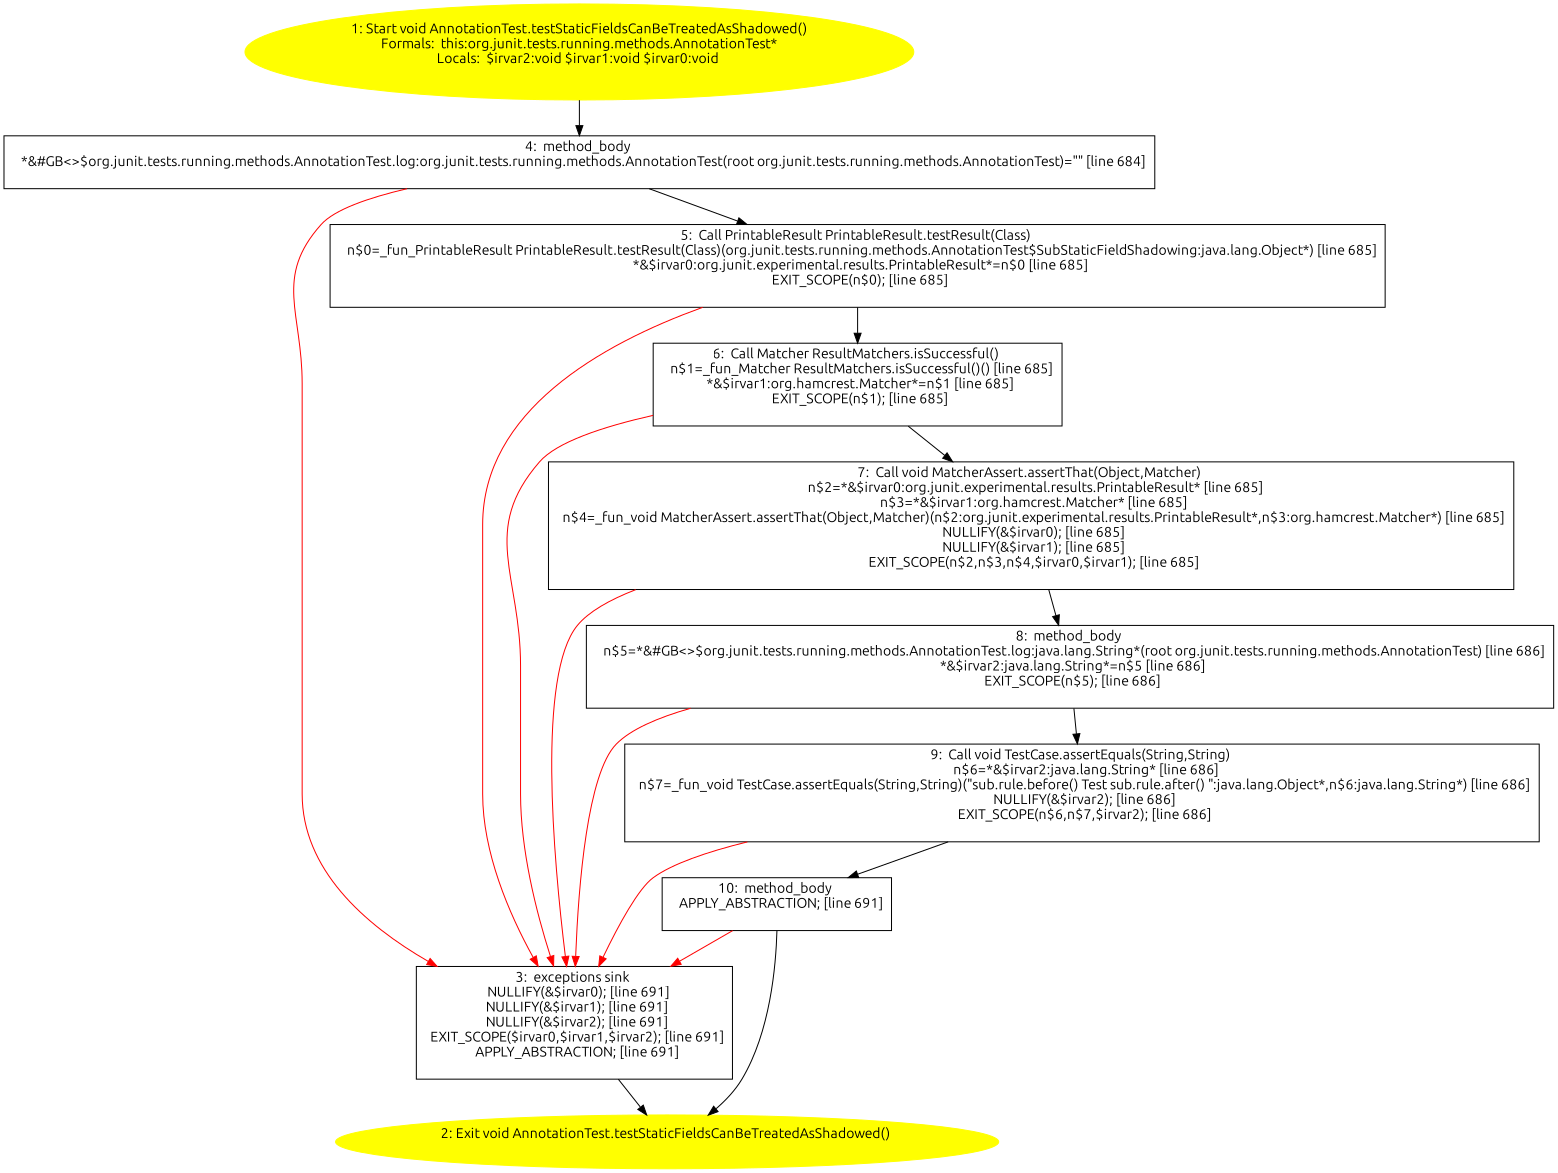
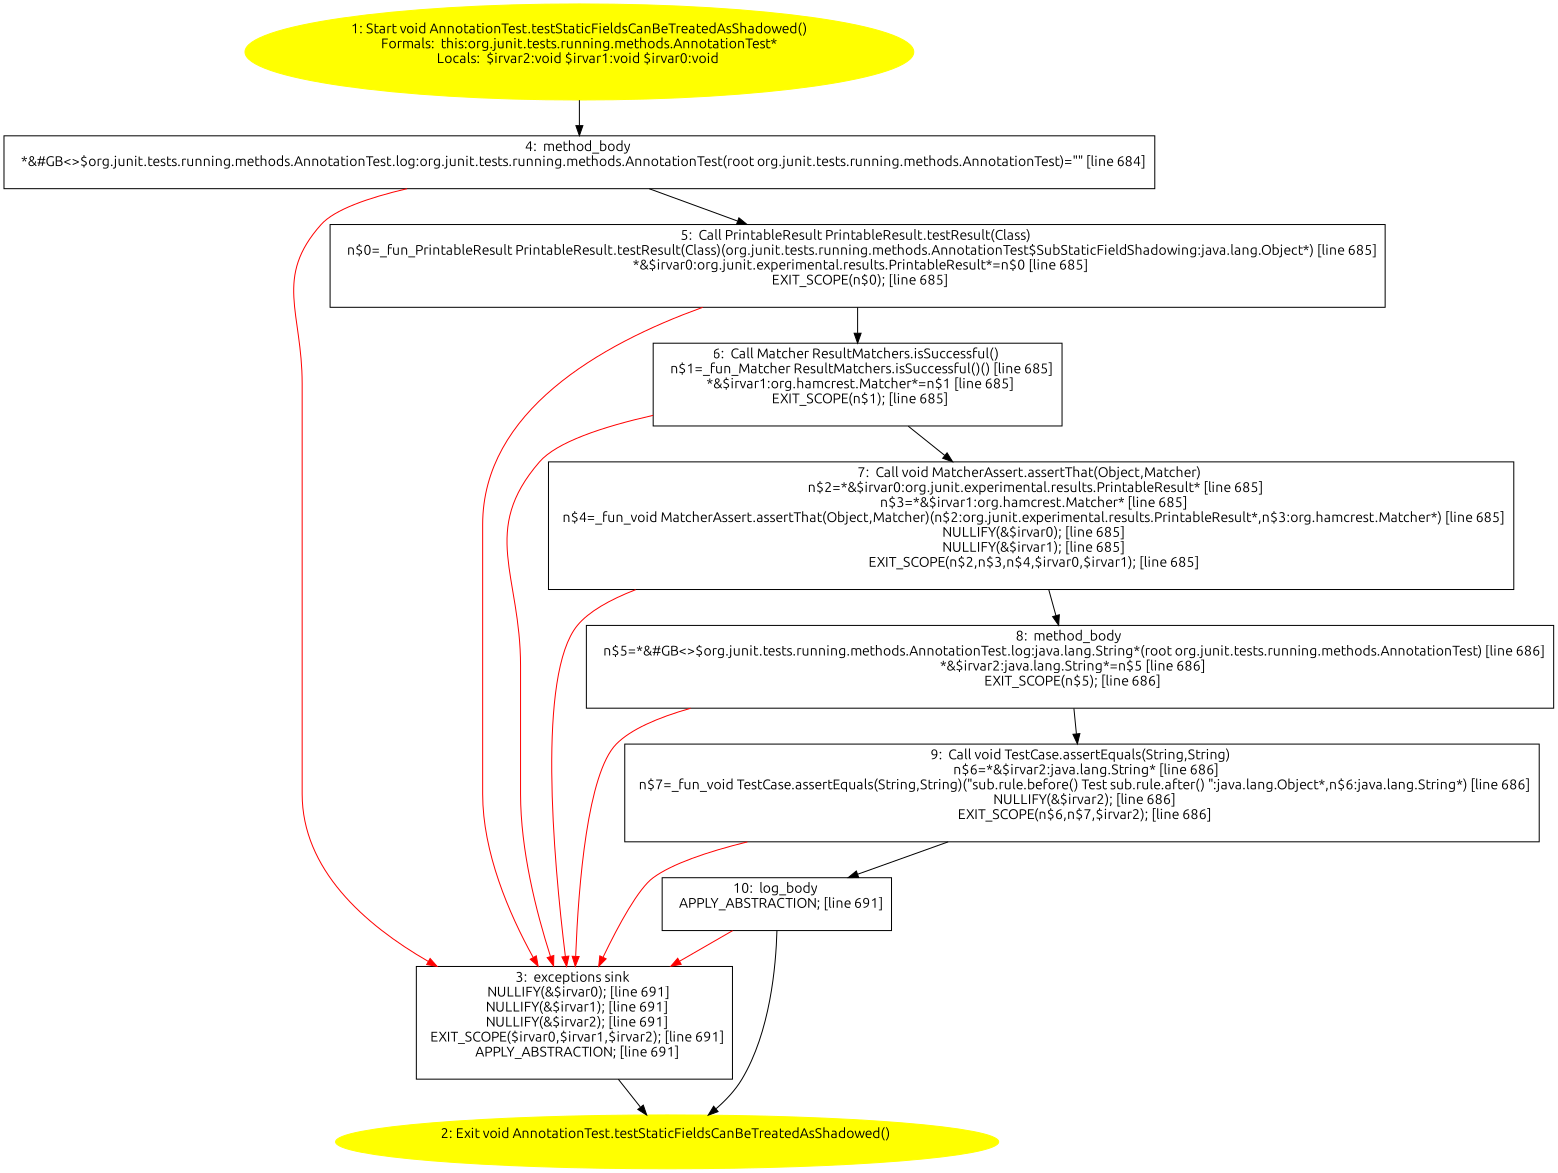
(777, 904) -> (777, 904)
